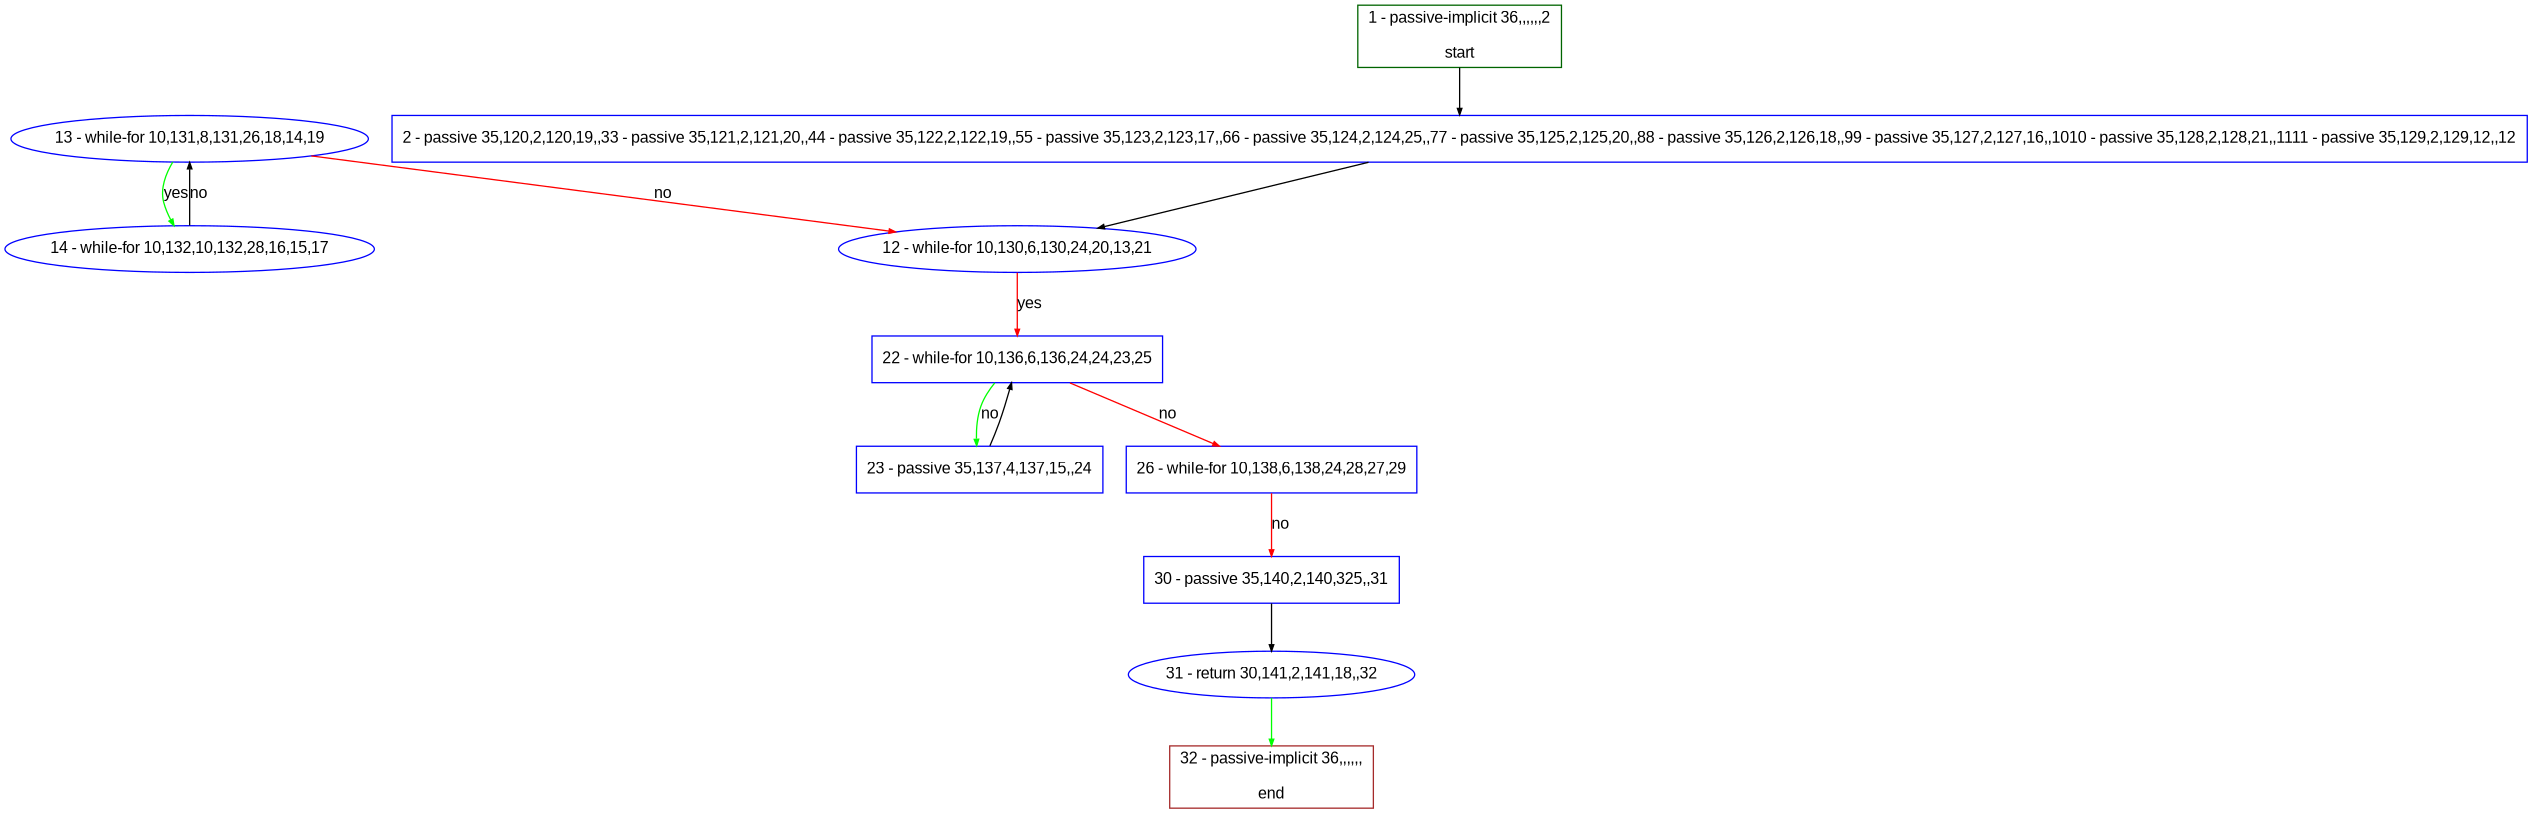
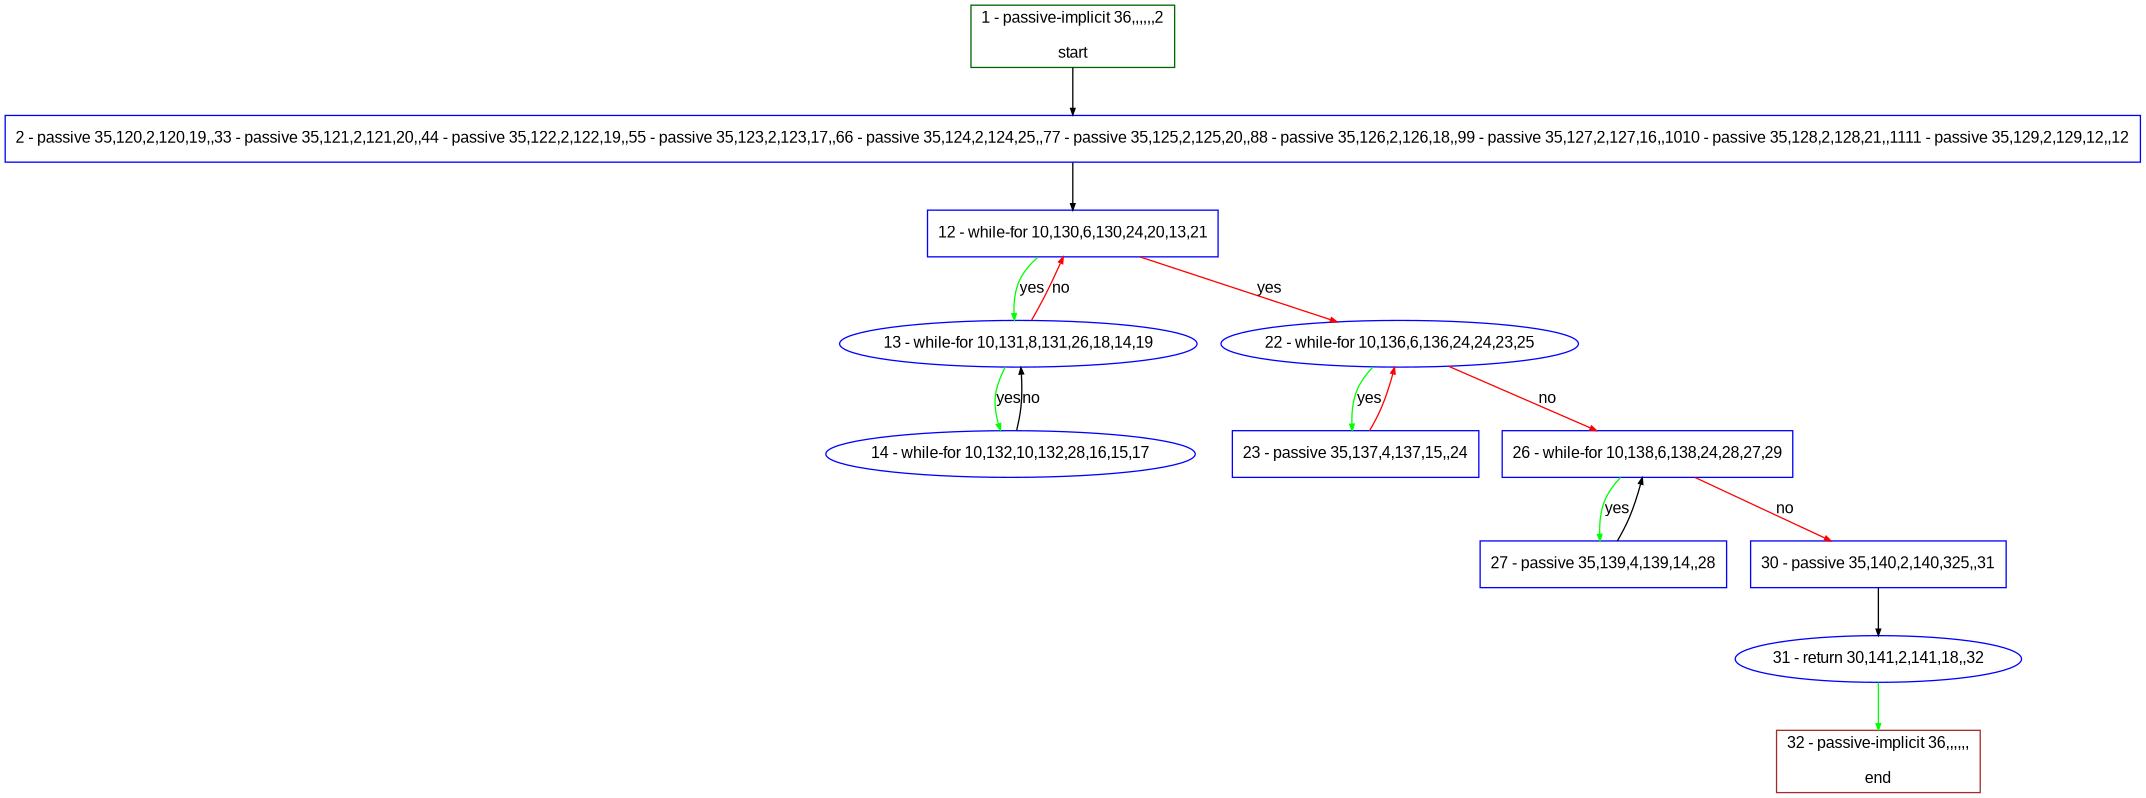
(1017, 249) -> (1073, 234)
none -> (1019, 282)
(1017, 359) -> (1400, 344)
(990, 414) -> (1369, 399)
(1001, 418) -> (1383, 403)
none -> (1603, 564)
